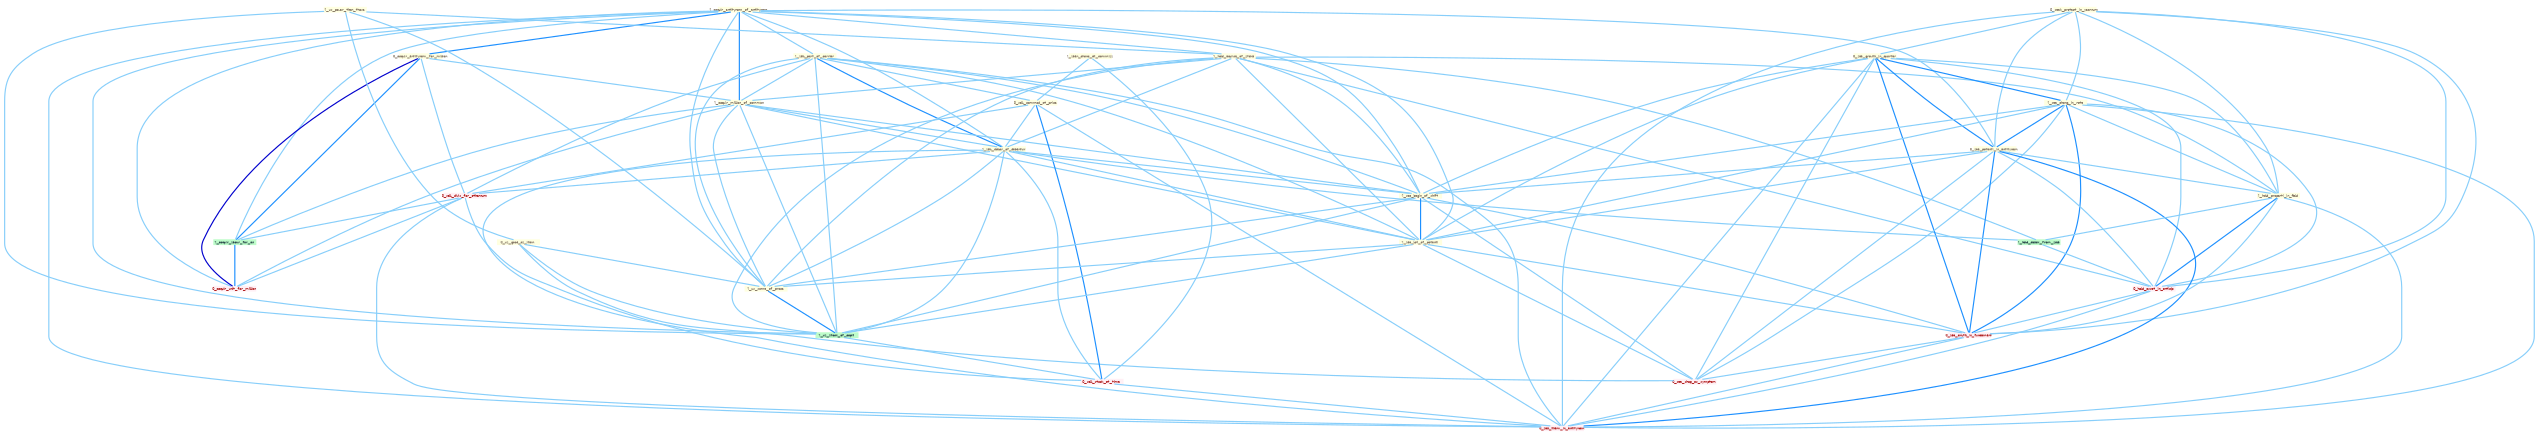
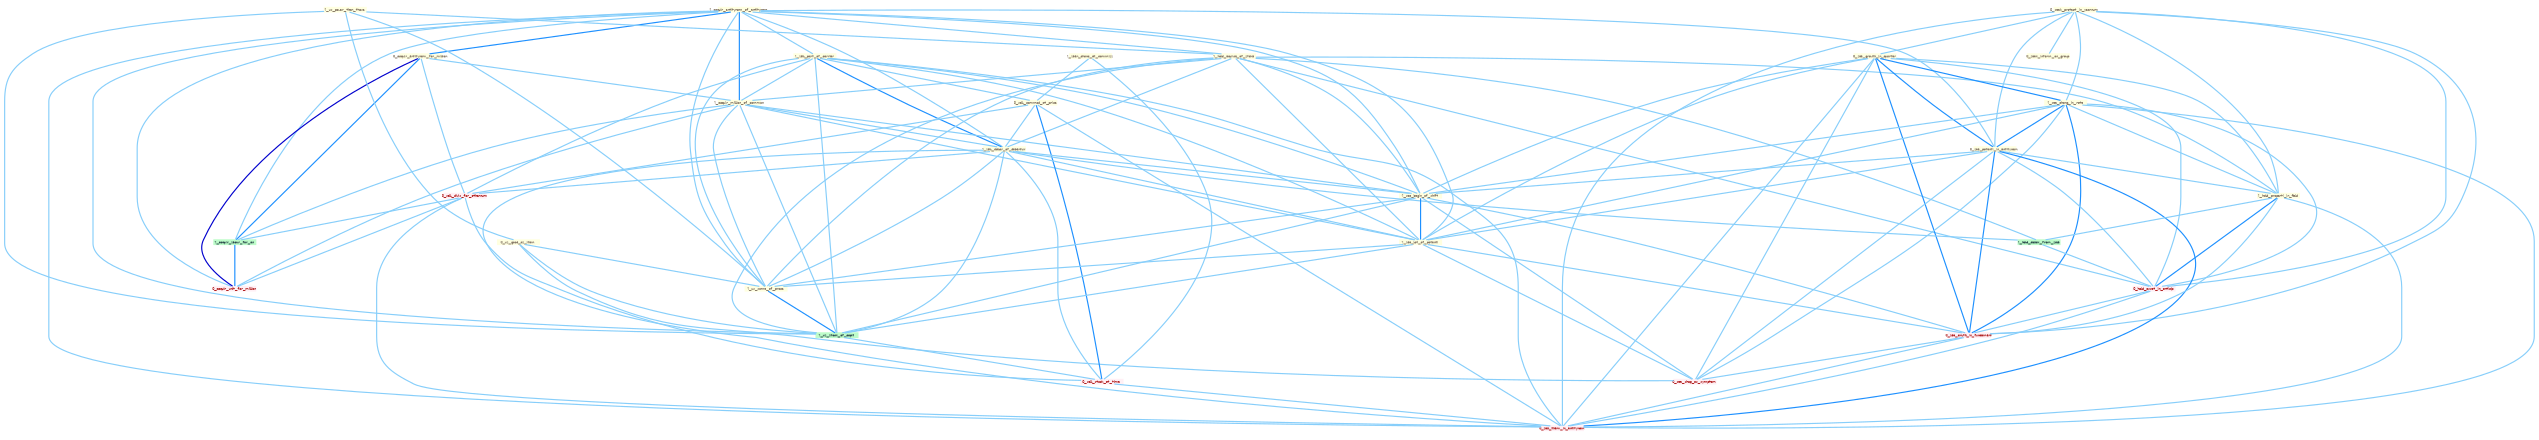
none -> (2048, 56)
